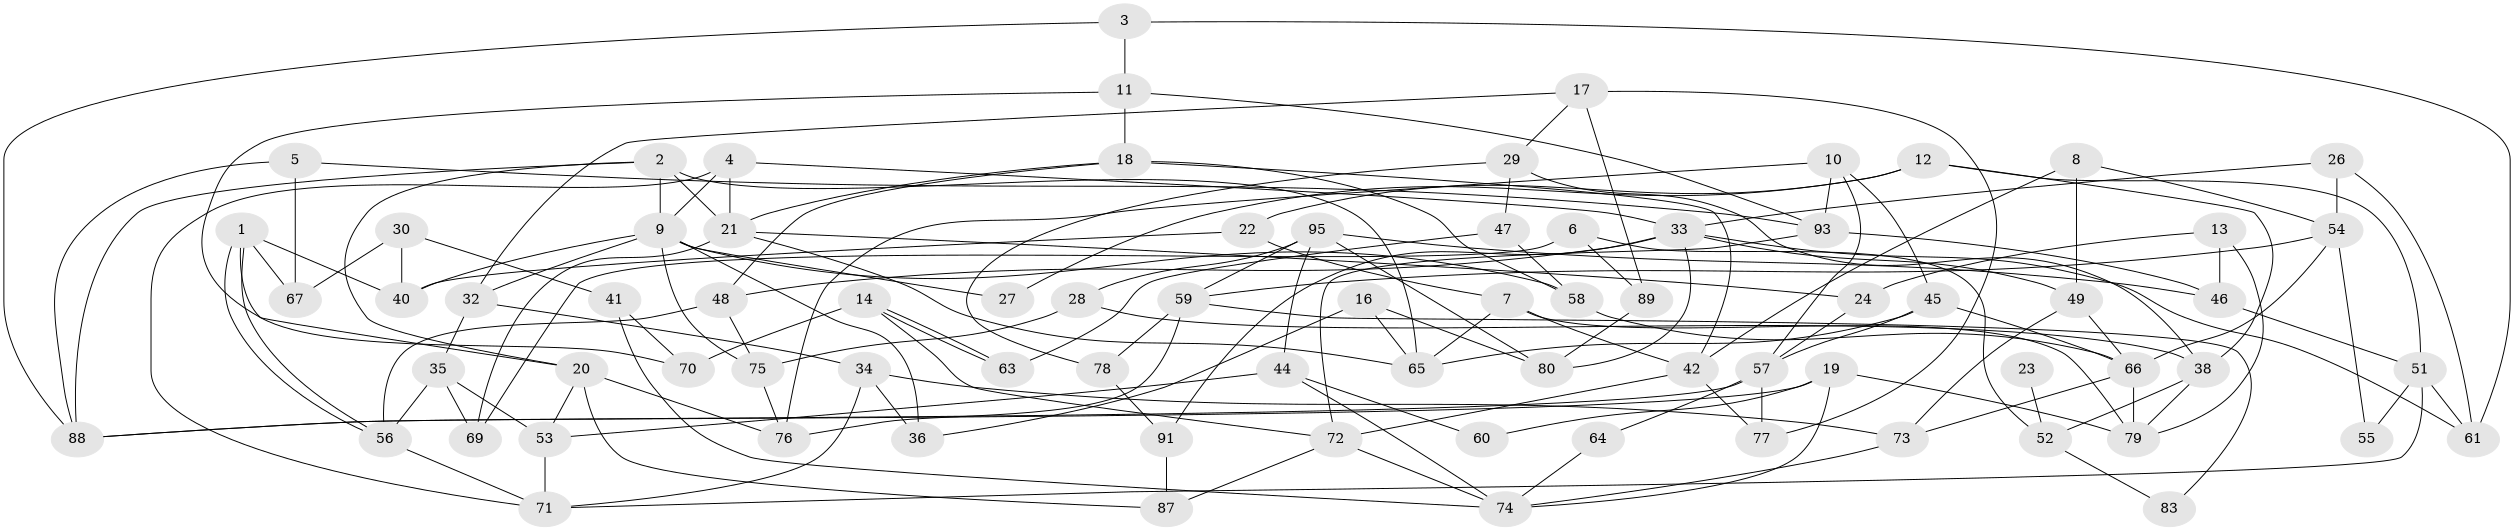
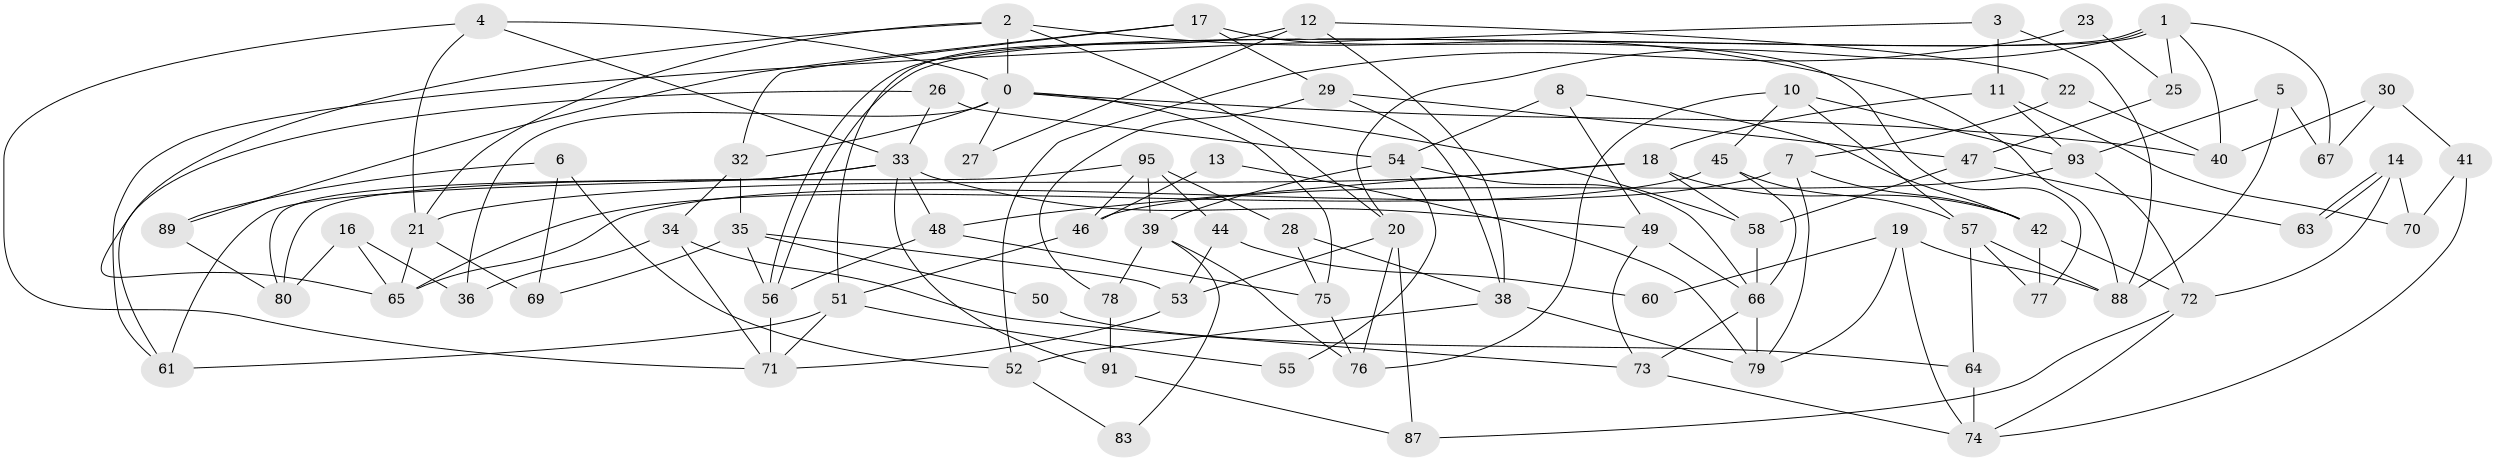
none -> (2174, 91)
(660, 230) -> (1008, 91)
none -> (1041, 300)
(1184, 300) -> (1151, 230)
(1864, 300) -> none
(1396, 437) -> none
